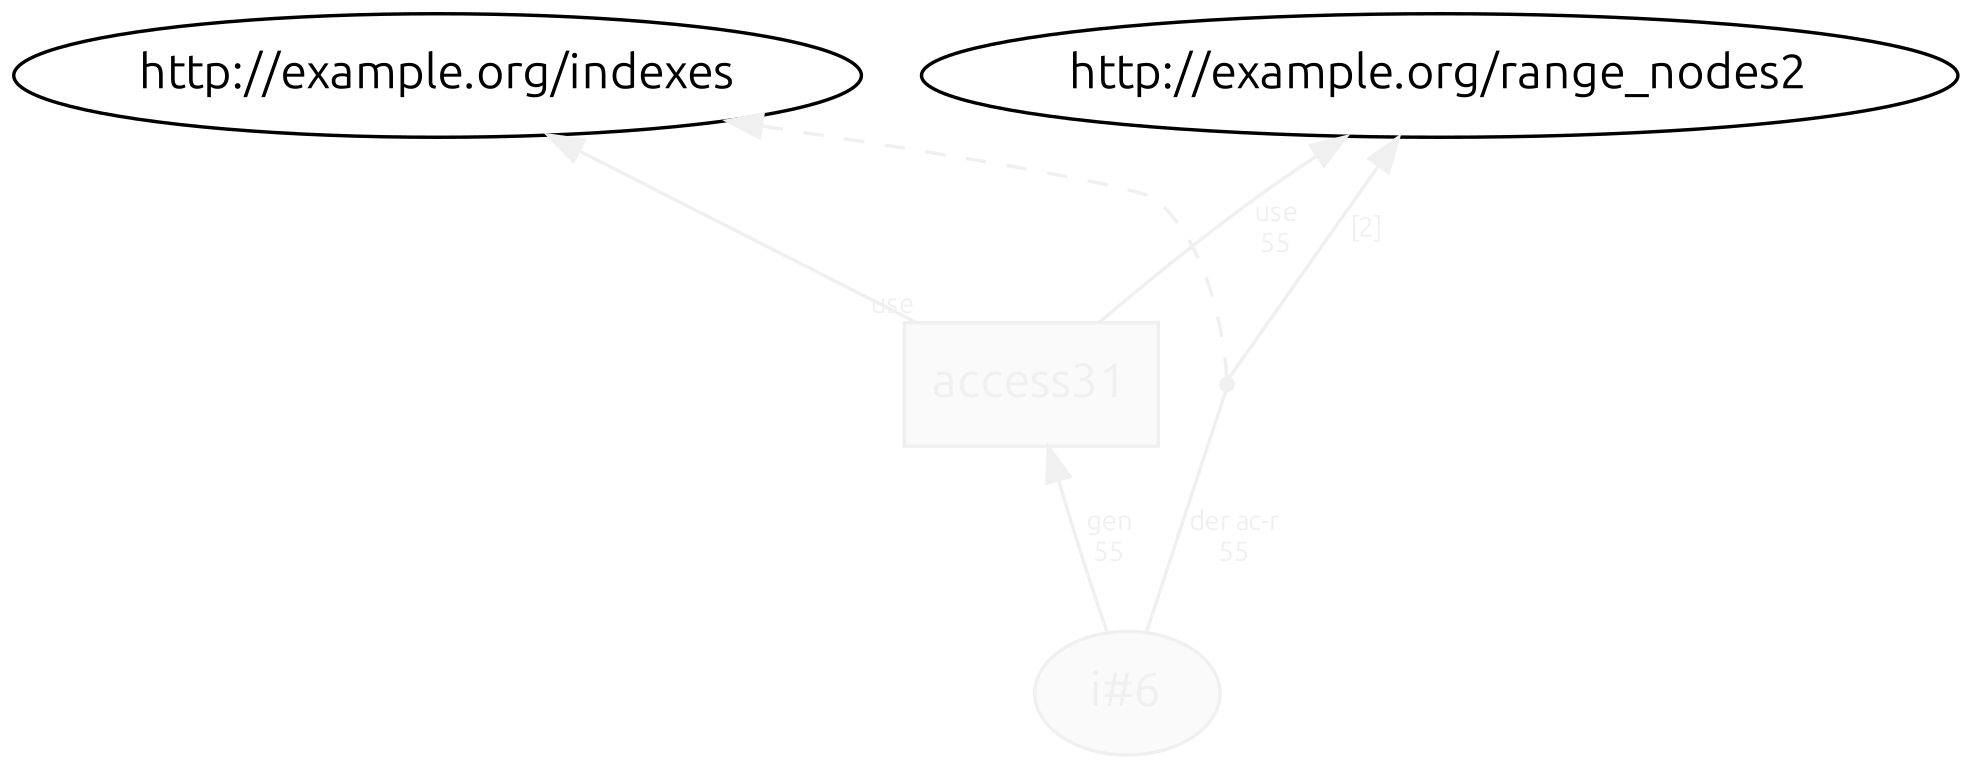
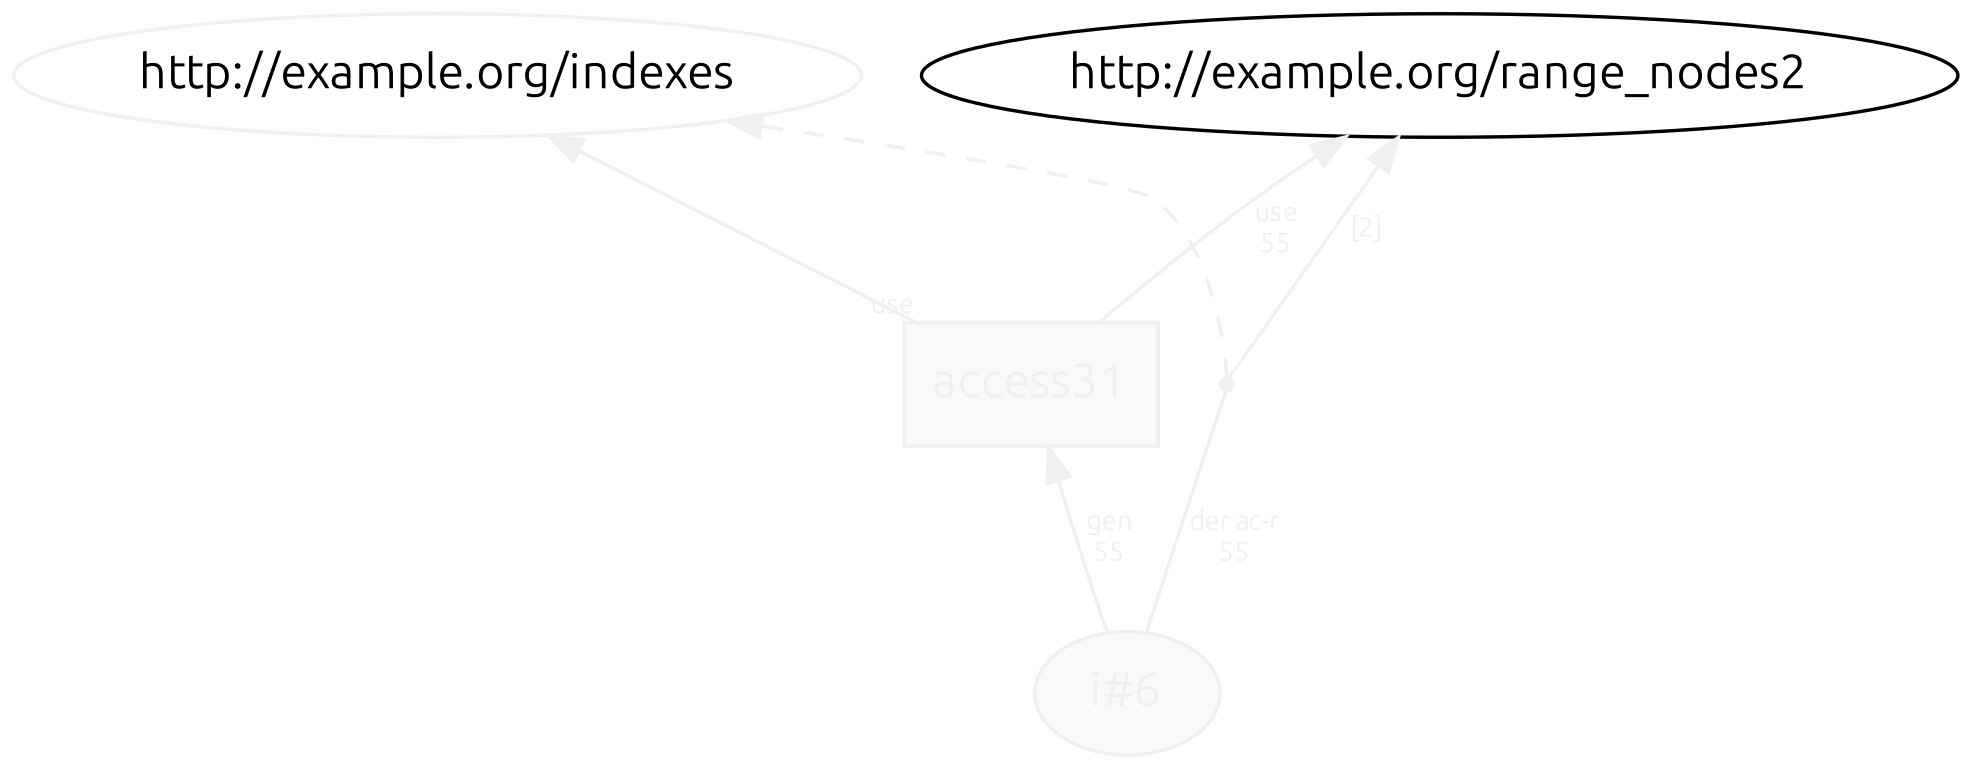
(438, 76) -> (438, 76)
